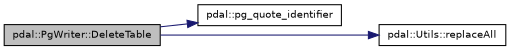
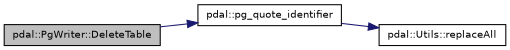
(264, 35) -> (355, 25)
